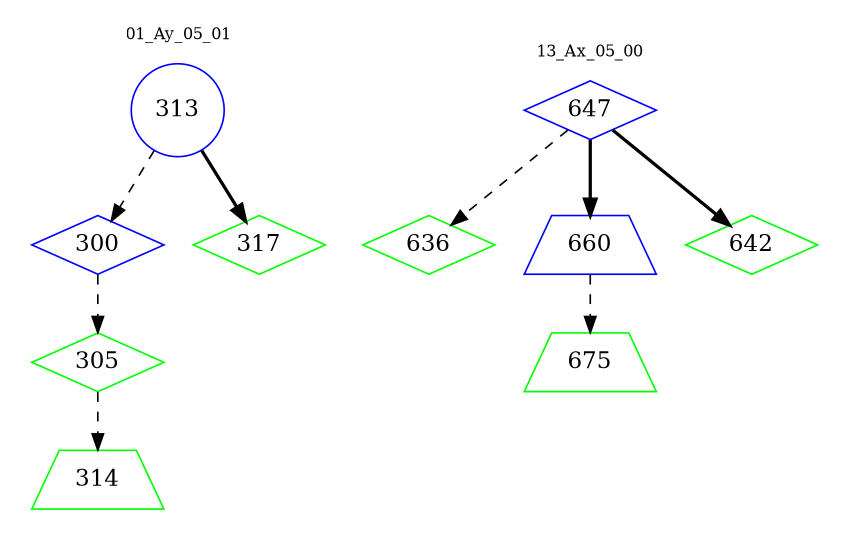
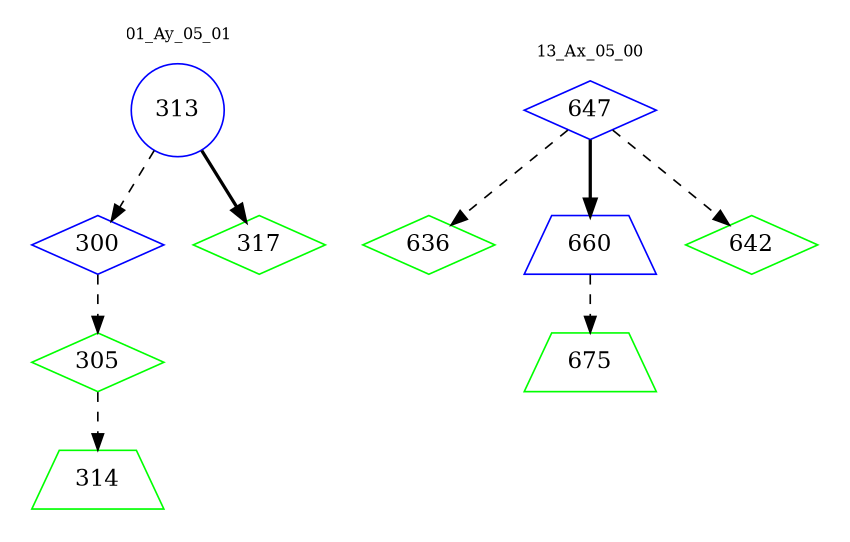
(665, 172) -> (665, 172)
